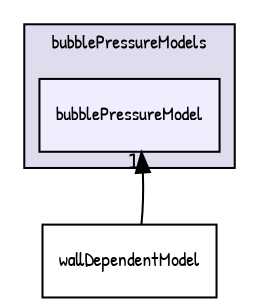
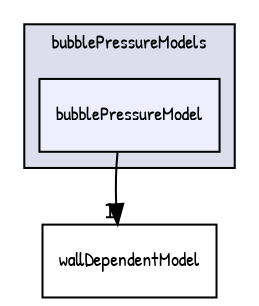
(143, 199) -> (116, 181)
